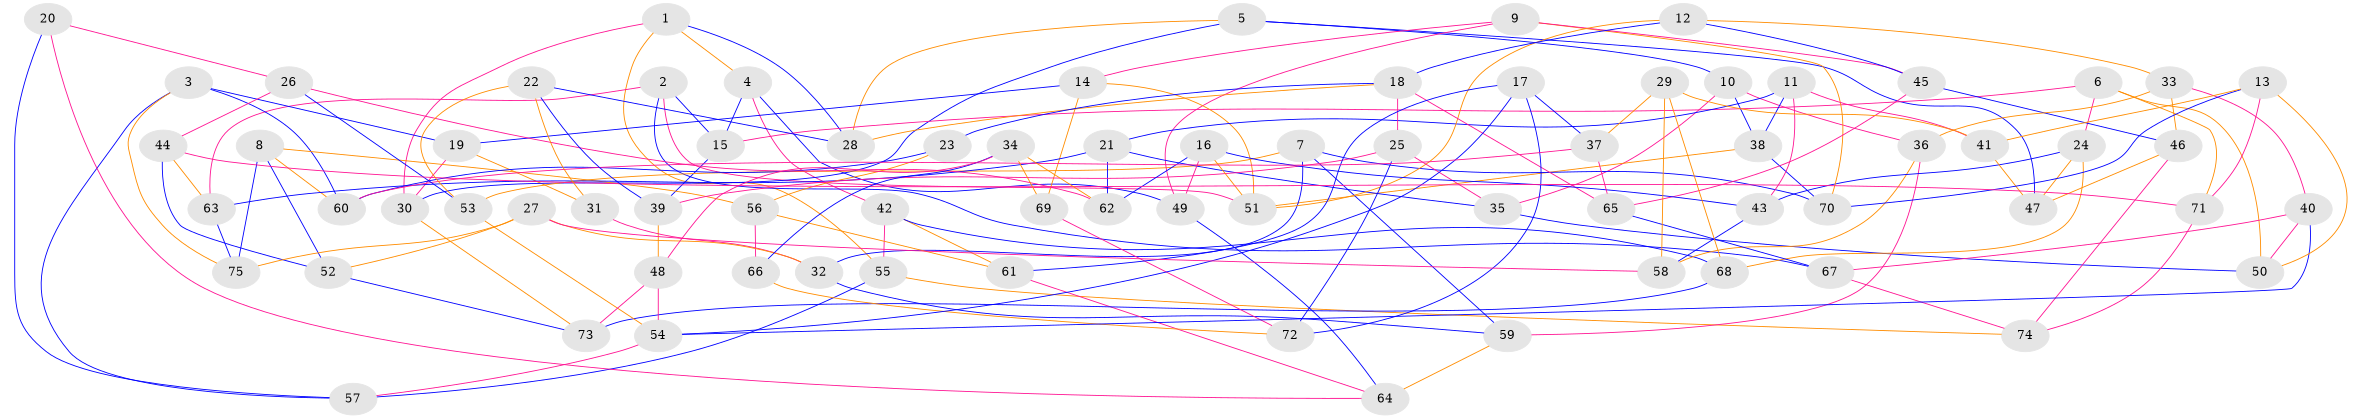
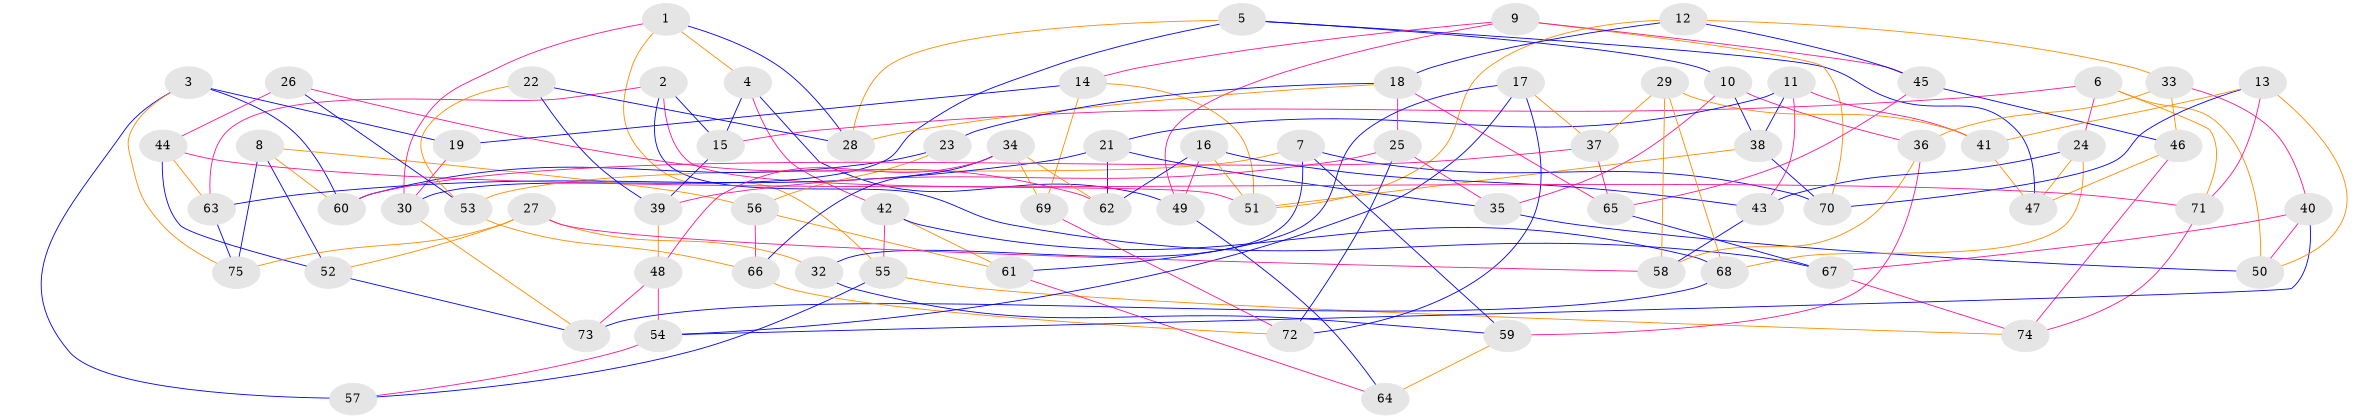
(48, 19) -> none
(1561, 117) -> (1561, 117)
(595, 209) -> none
(563, 273) -> (609, 246)
